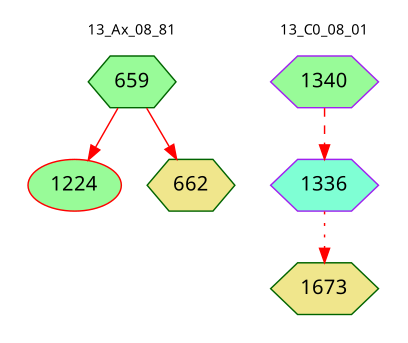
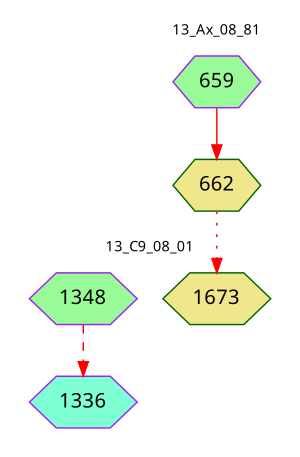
(325, 31) -> (150, 248)
(132, 82) -> (217, 82)
(325, 82) -> (83, 299)
(75, 185) -> none
(325, 230) -> (217, 243)
